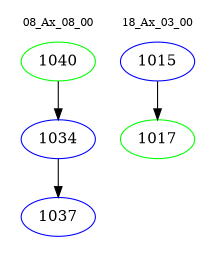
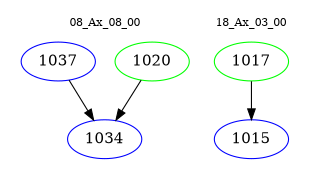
(58, 62) -> (152, 62)
(158, 95) -> (251, 95)
(58, 173) -> (78, 95)
